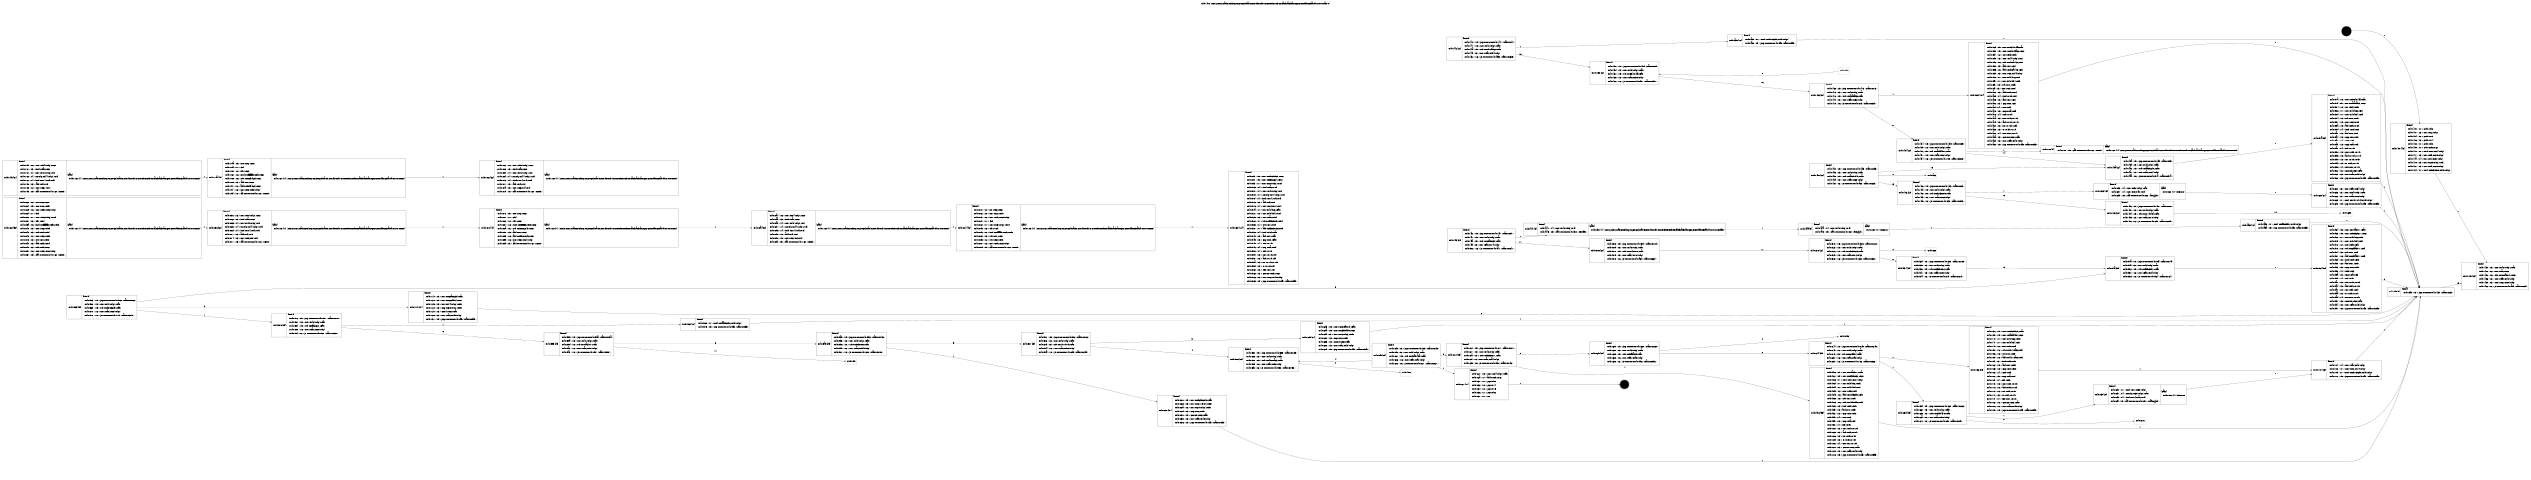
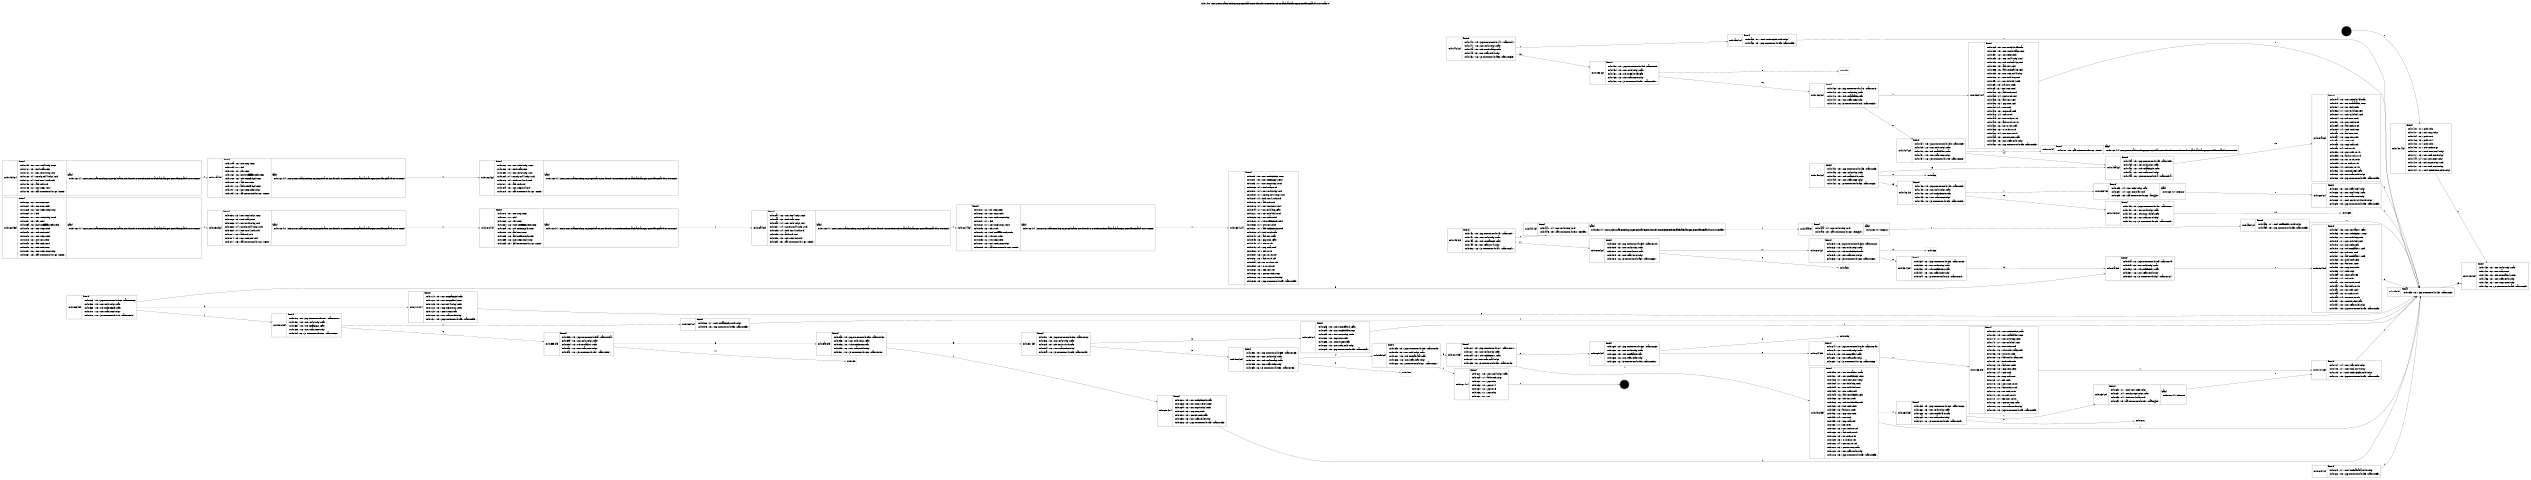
(1749, 75) -> (1748, 72)
(2275, 144) -> (2275, 144)
none -> (1844, 268)
(1192, 351) -> (1192, 351)
(1336, 362) -> (1335, 357)
(1904, 378) -> (1887, 413)
none -> (2346, 471)
